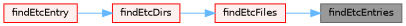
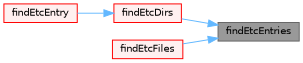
(193, 13) -> (195, 21)
